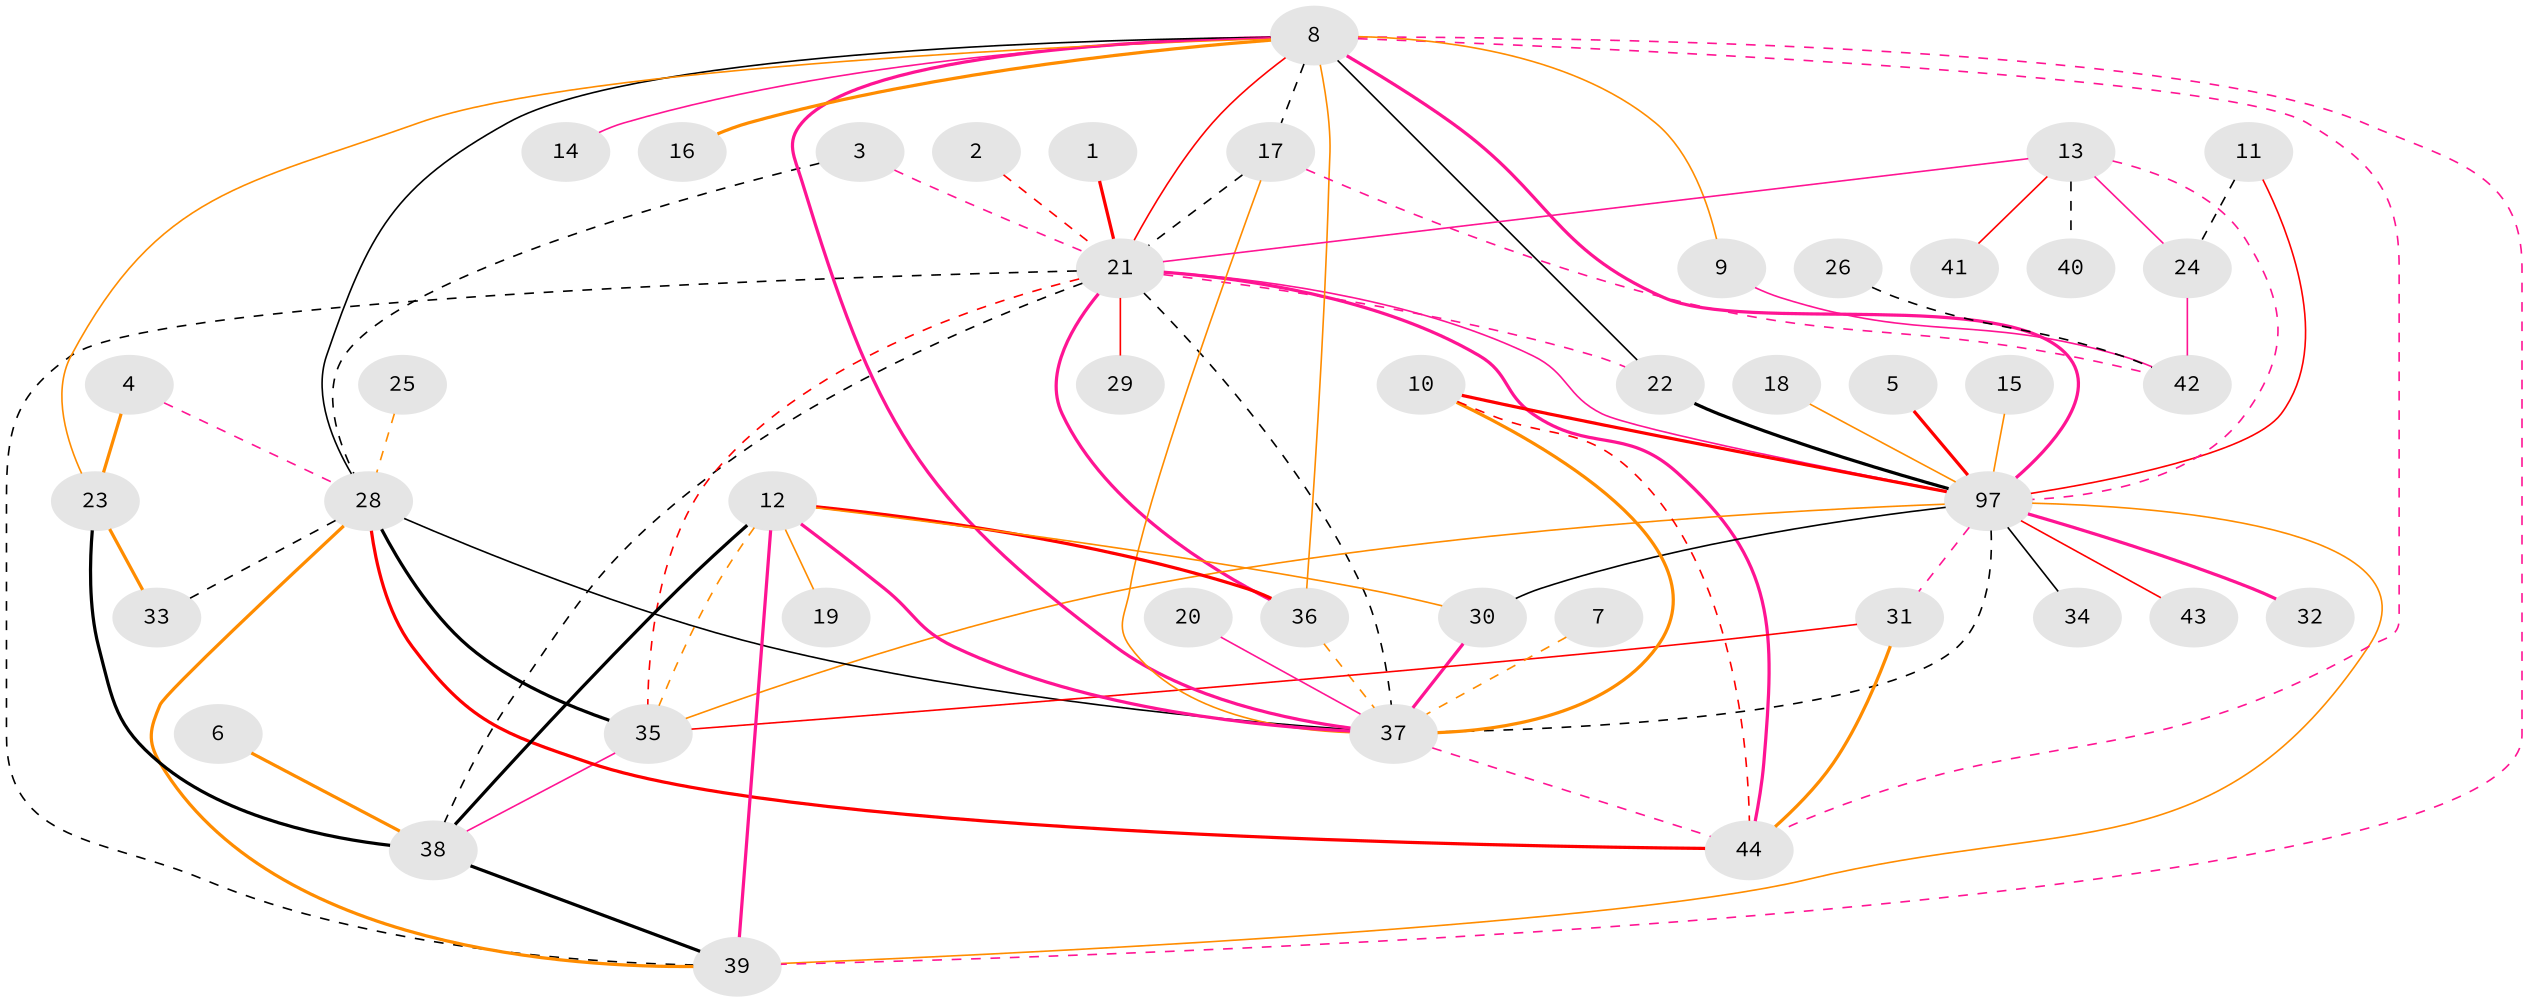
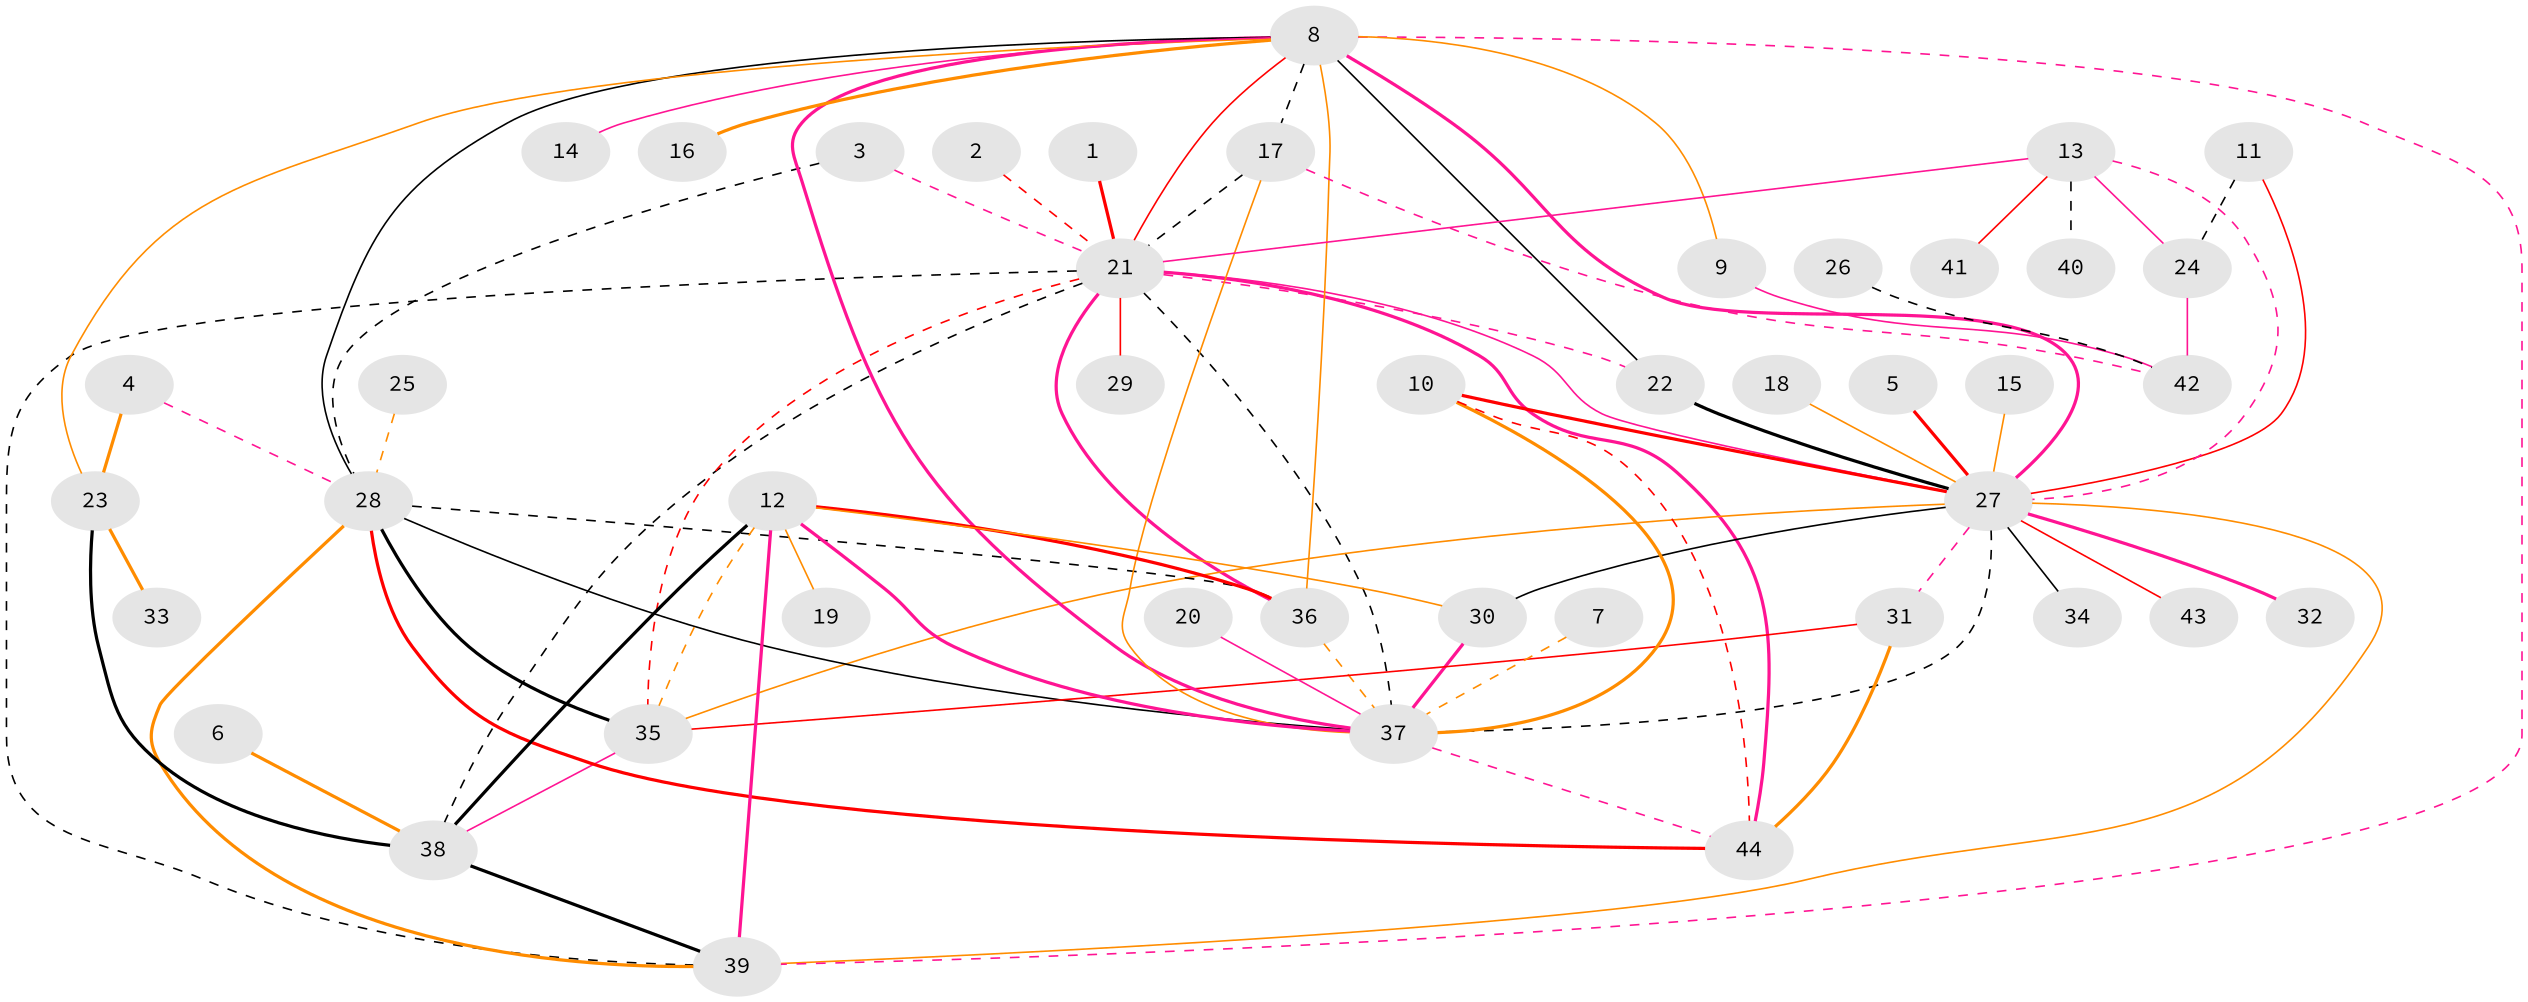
(2390, 207) -> none
(1988, 501) -> (1988, 501)
(263, 559) -> (843, 542)
